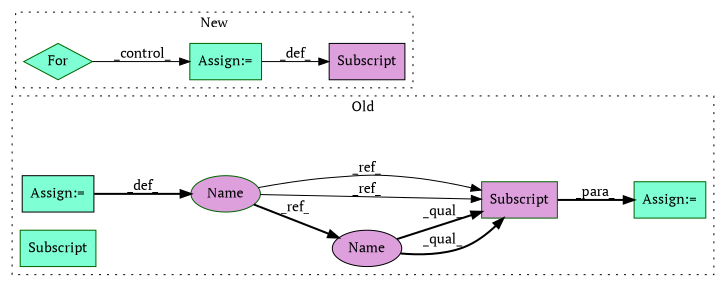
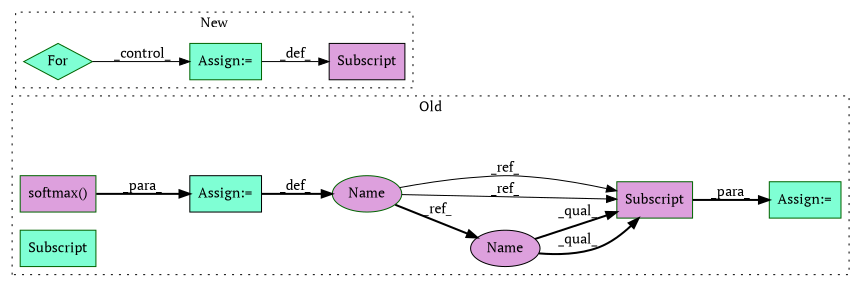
none -> (58, 194)
